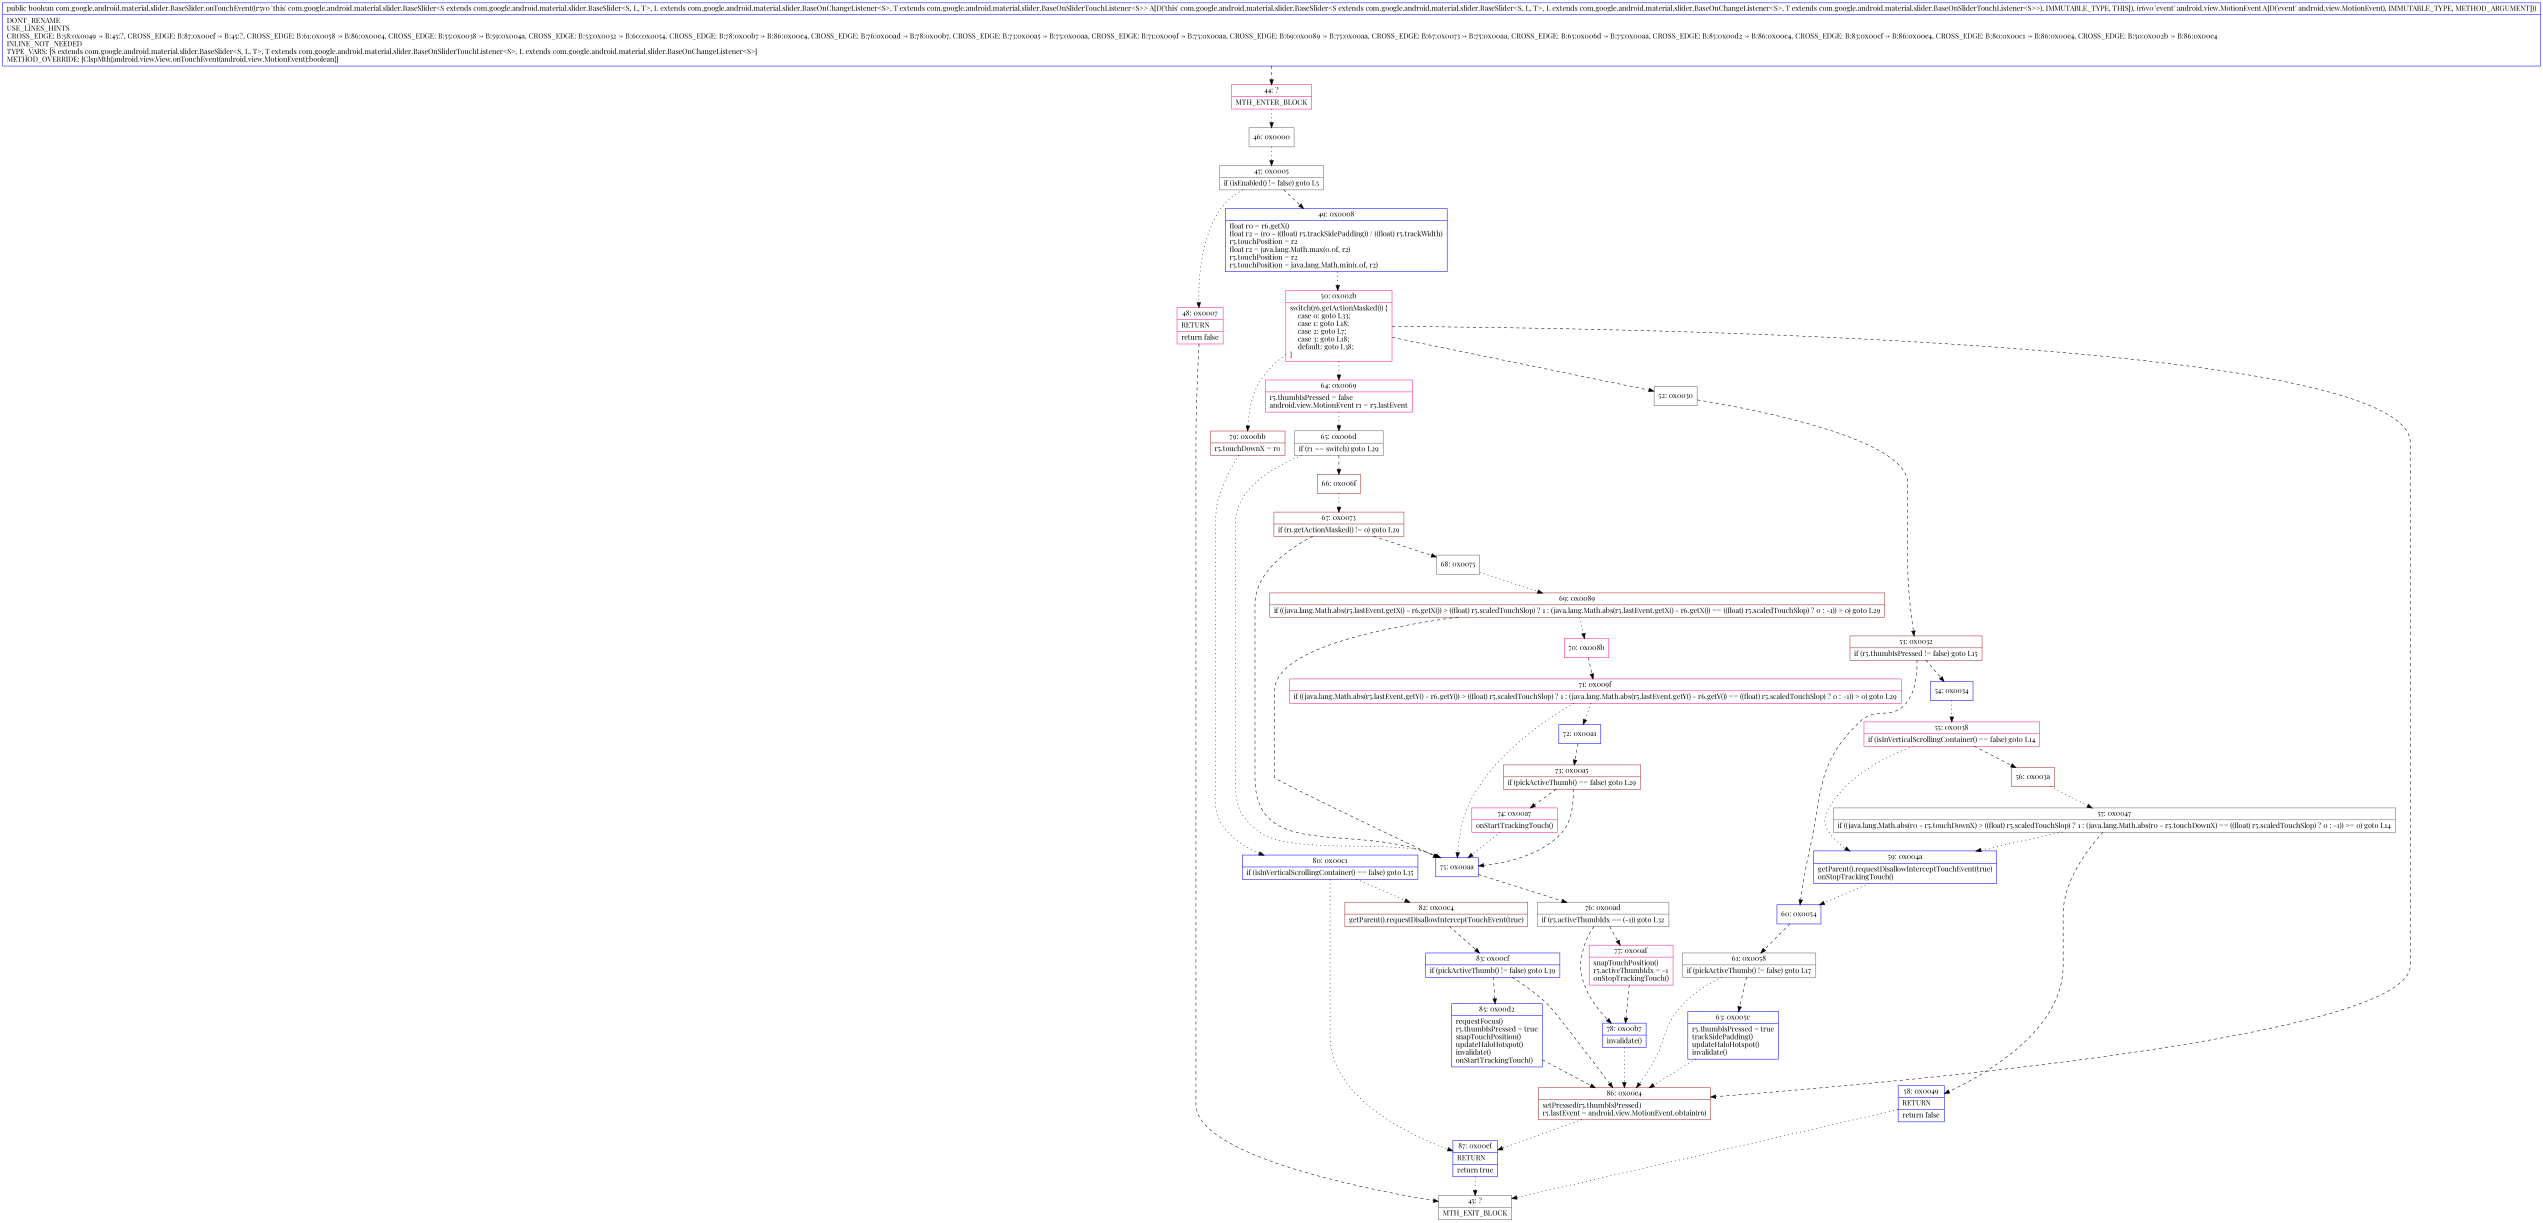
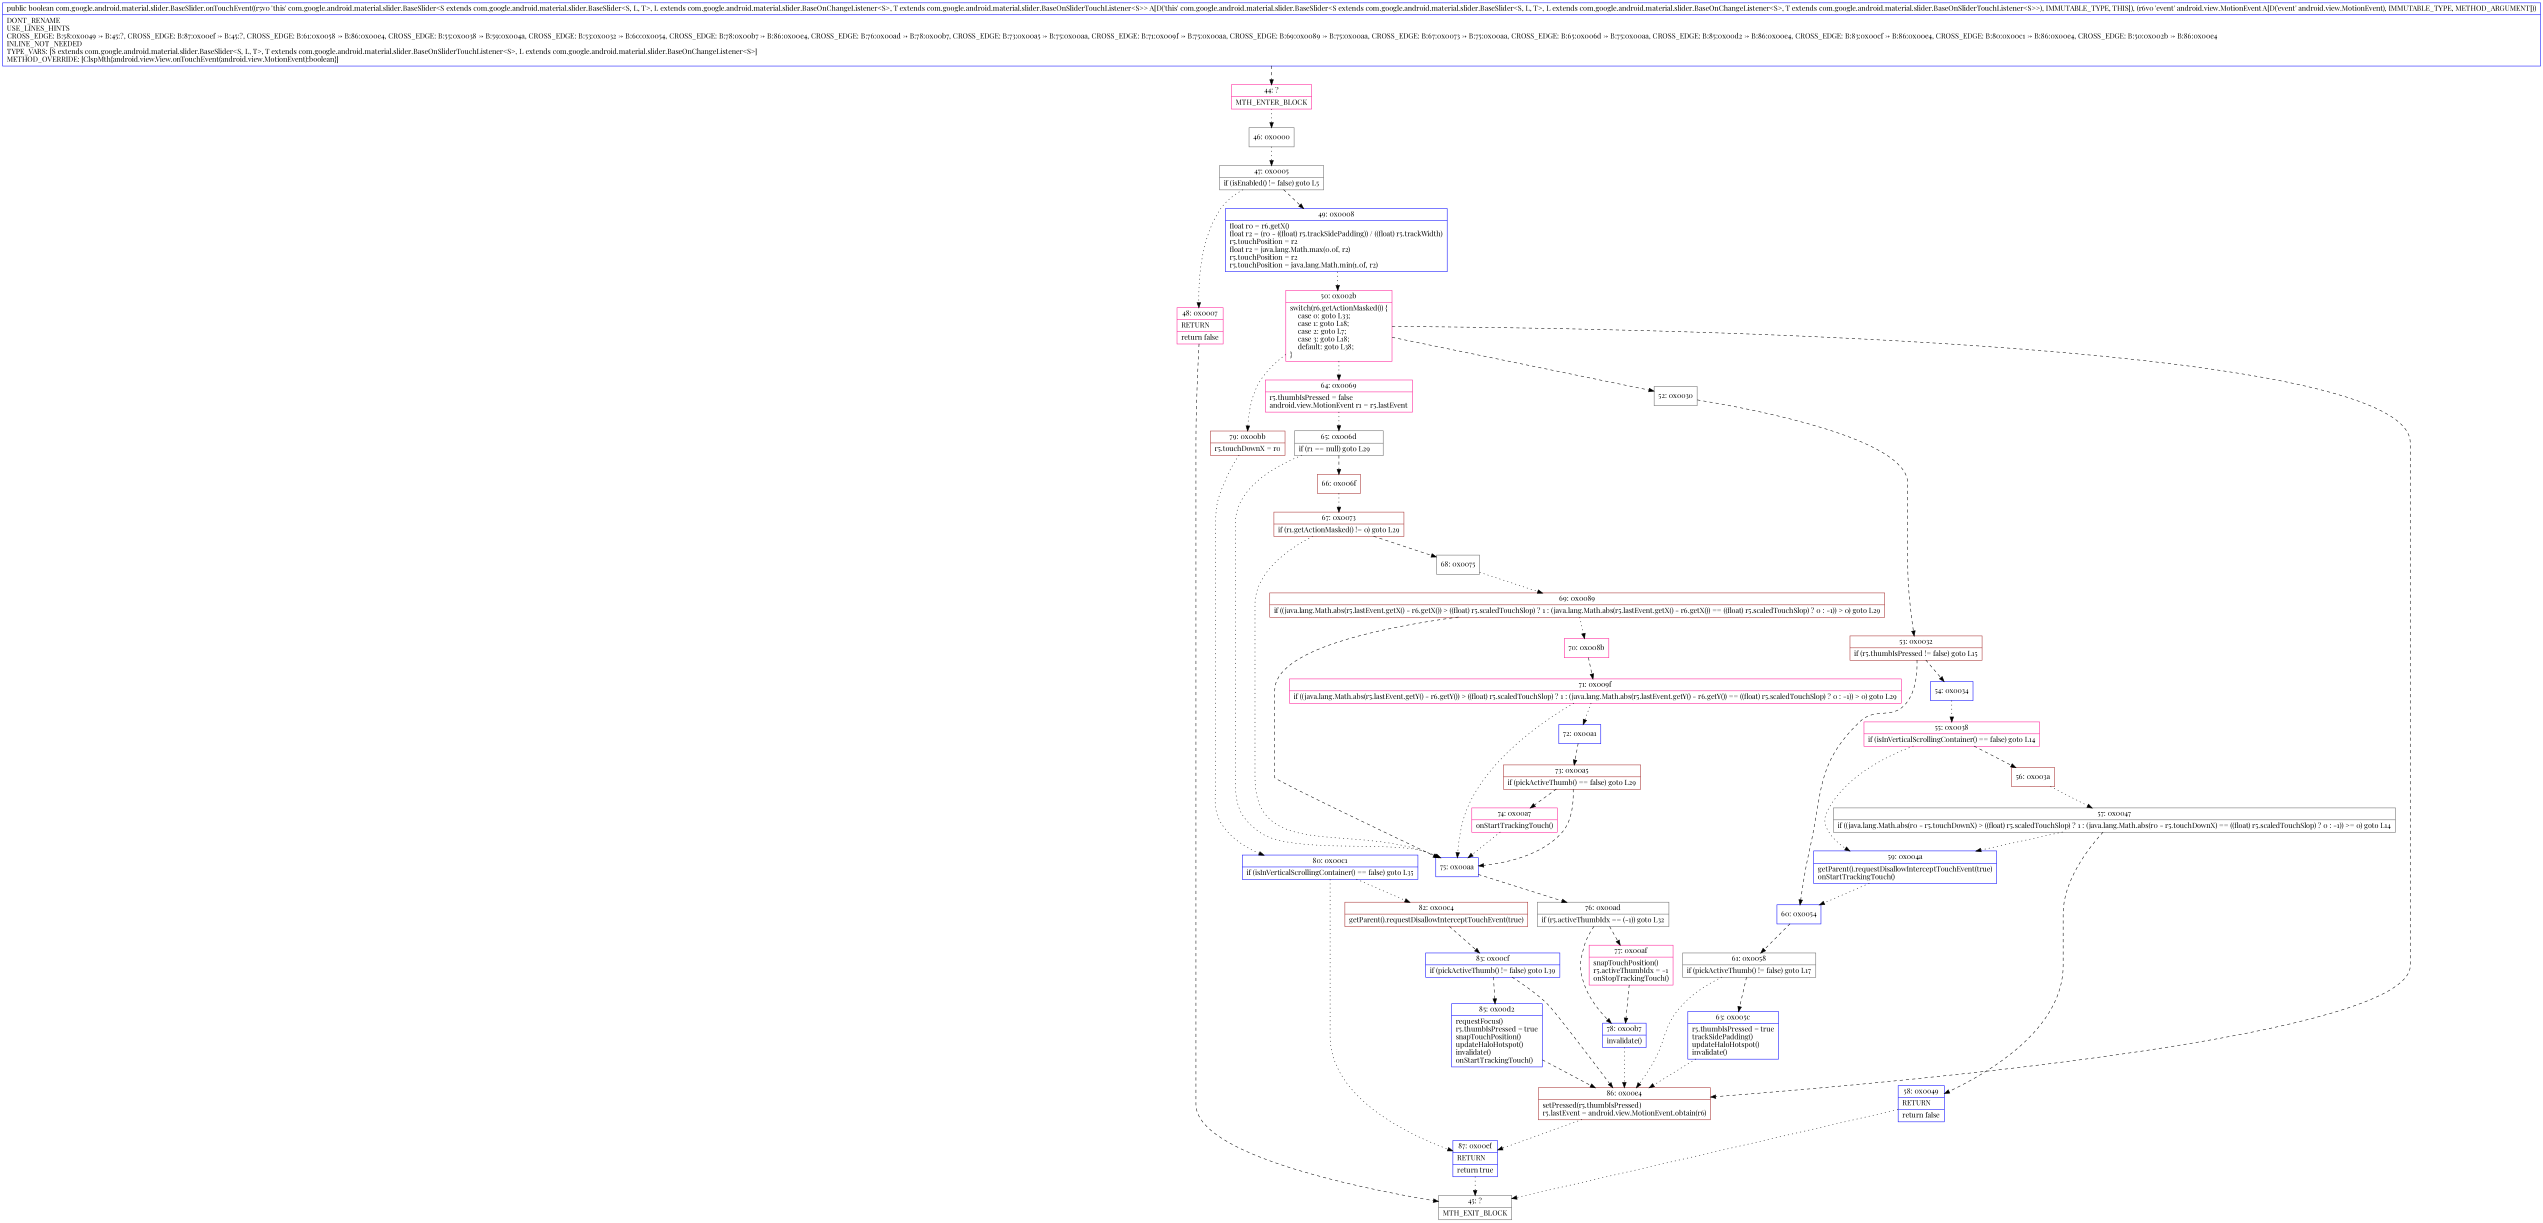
(1339, 449) -> (1335, 449)
(1255, 752) -> (1255, 752)
(1856, 877) -> (1856, 877)
